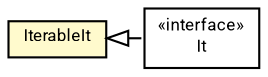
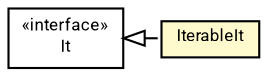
(136, 38) -> (153, 38)
